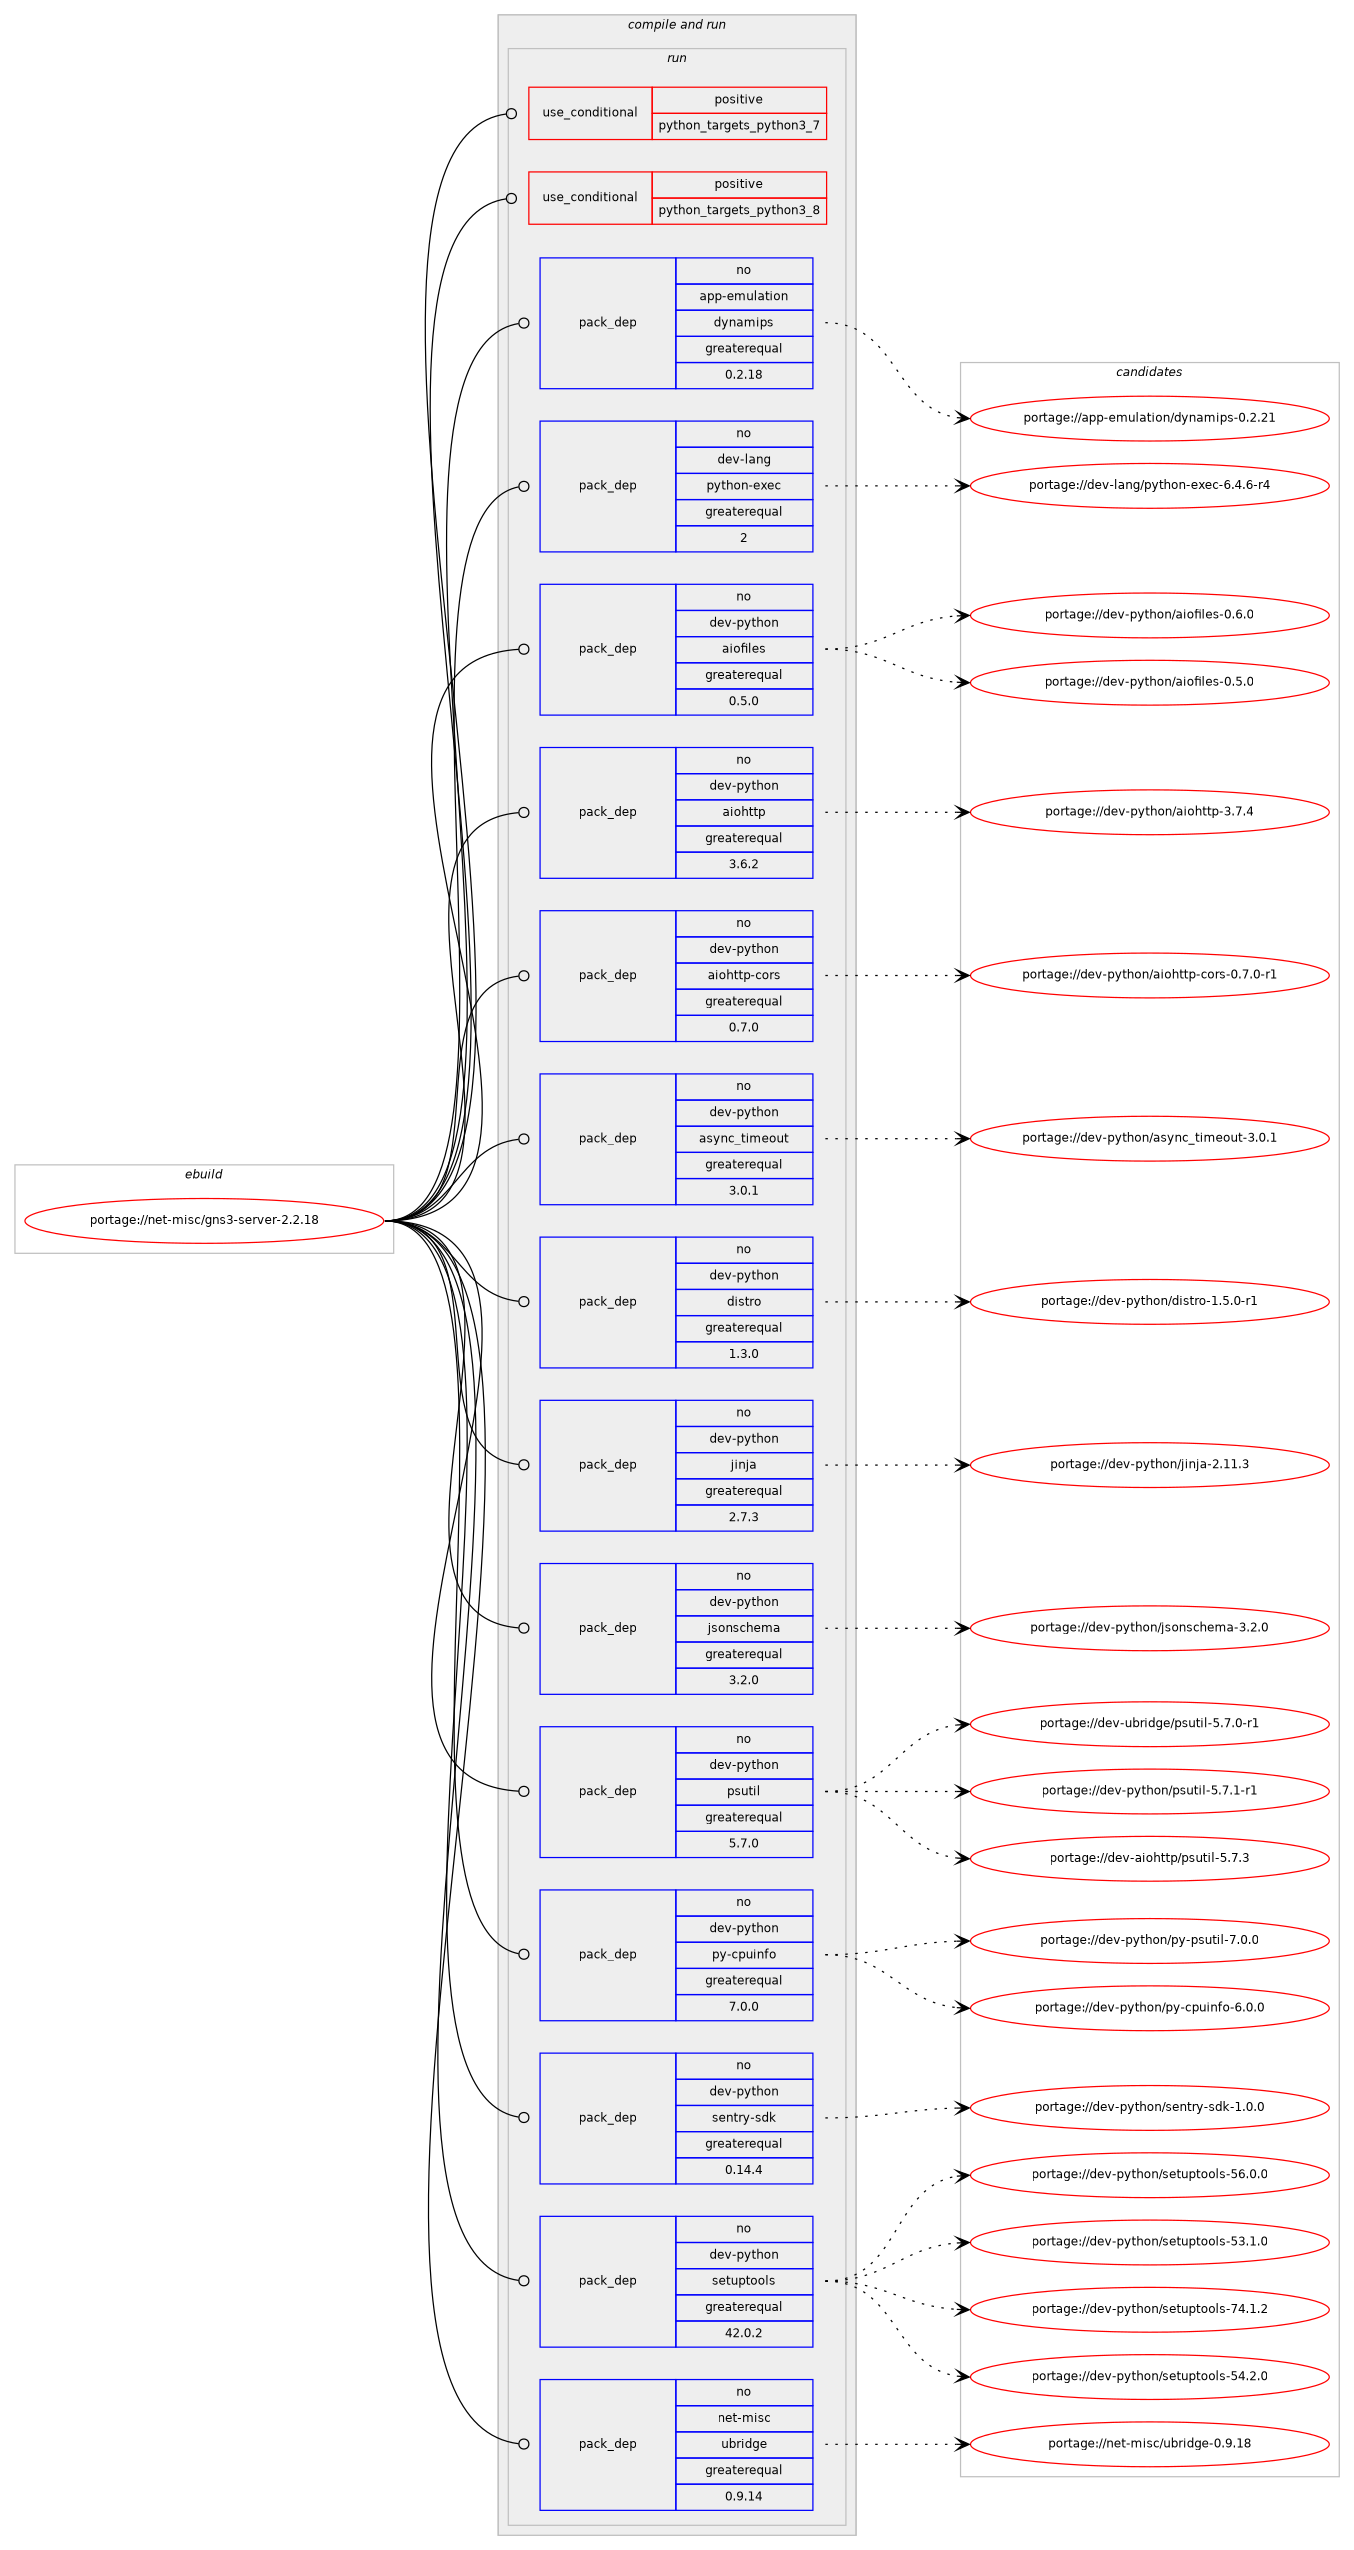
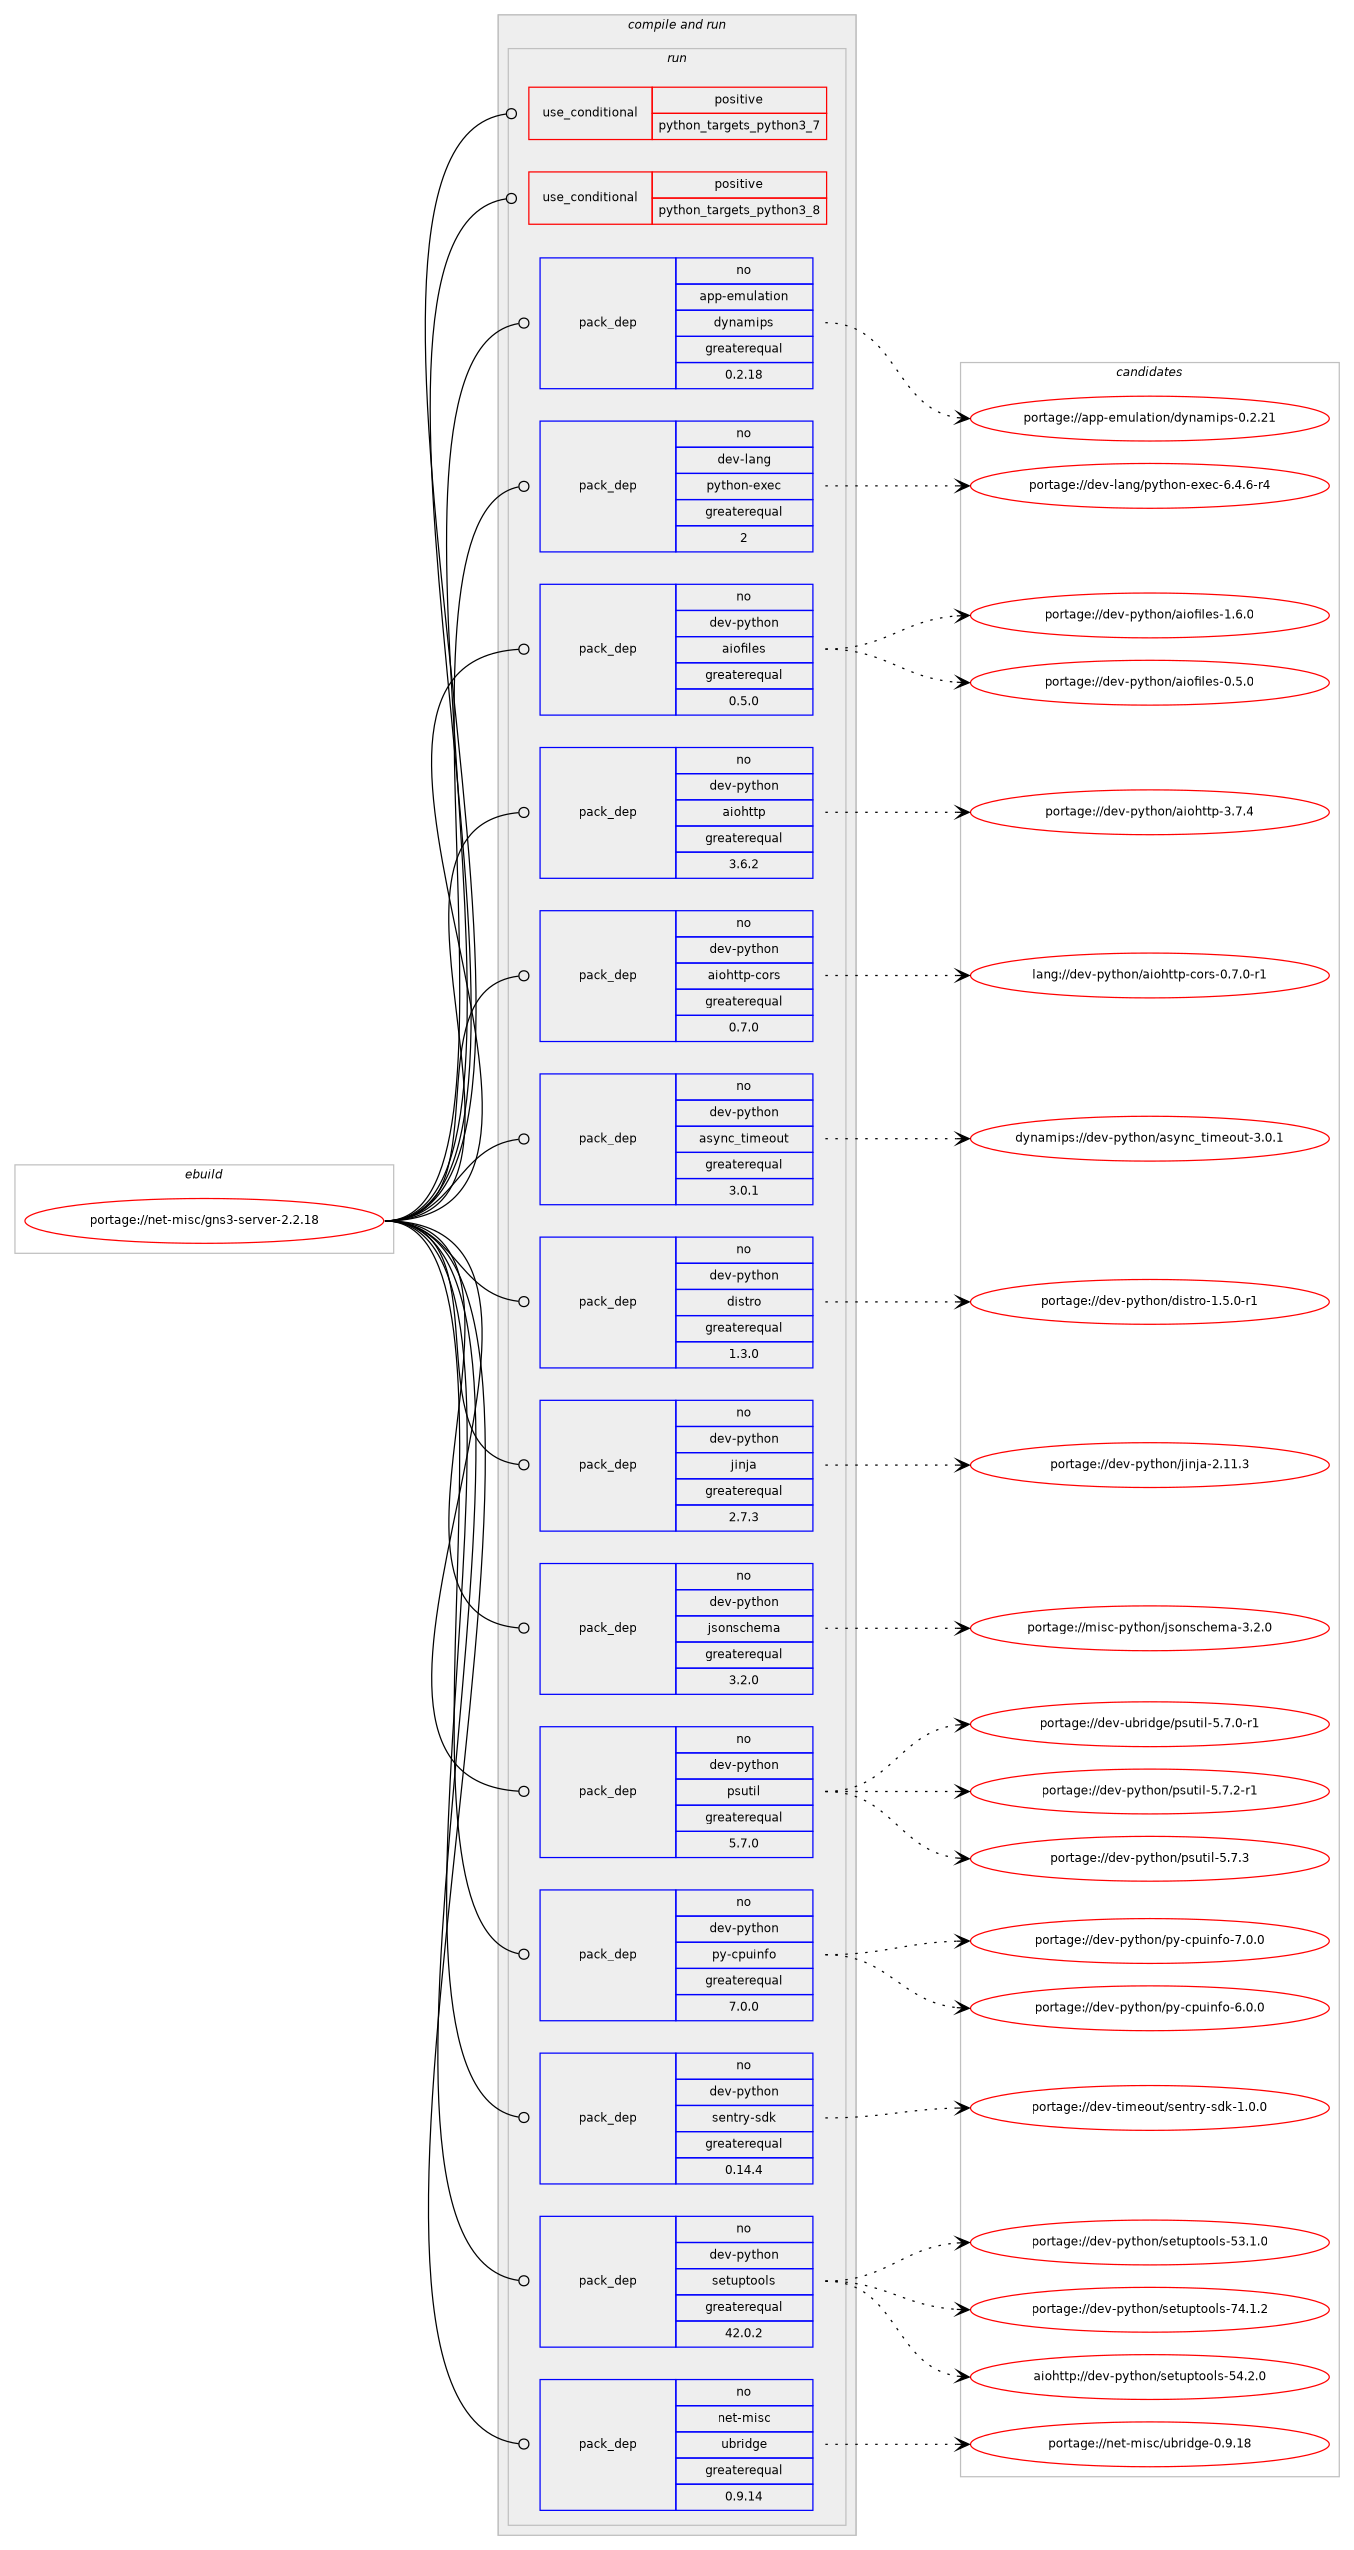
(1150, 615) -> (1150, 615)
(1150, 975) -> (1150, 975)
(1150, 1139) -> (1150, 1139)
(1150, 1628) -> (1150, 1628)
(1150, 1792) -> (1150, 1792)
(1150, 1859) -> (1150, 1859)
(1150, 1941) -> (1150, 1941)
(1150, 2108) -> (1150, 2108)
(1150, 2175) -> none
(1150, 2377) -> (1150, 2377)
